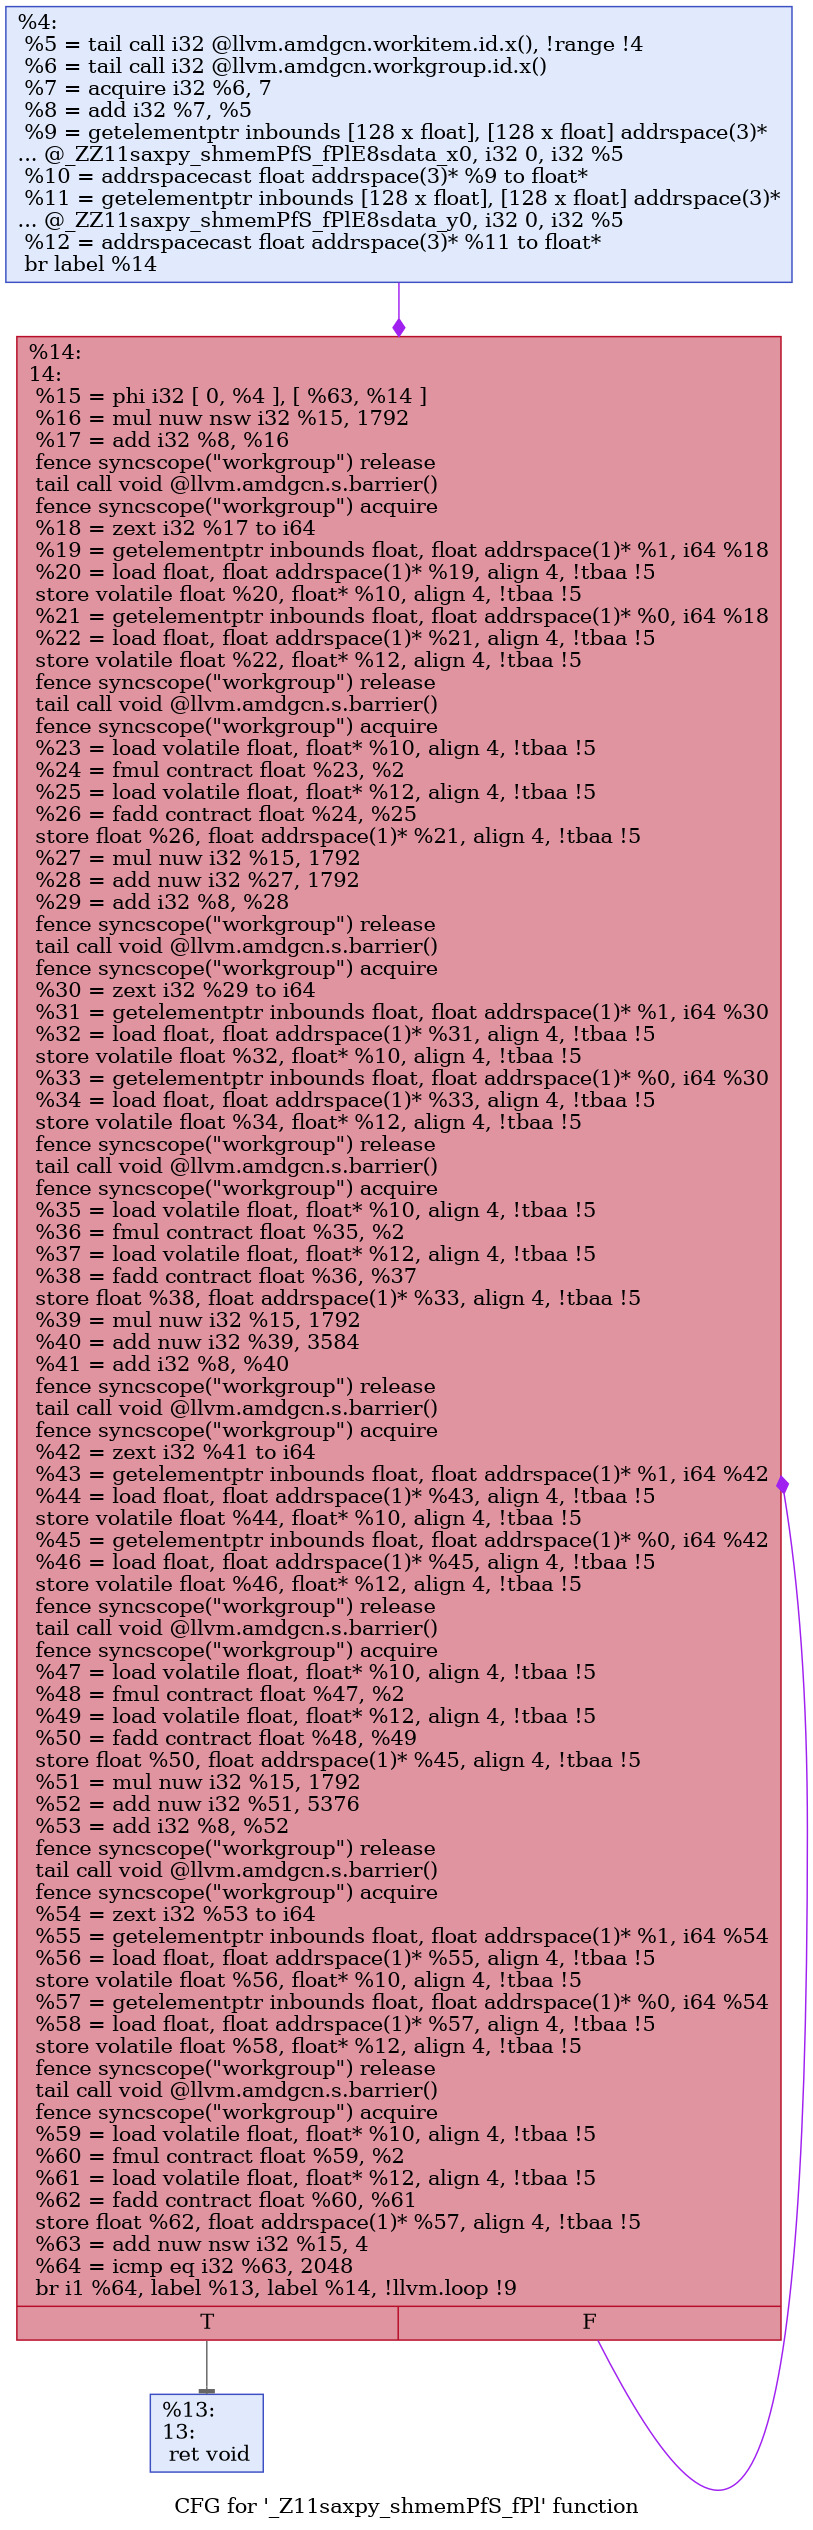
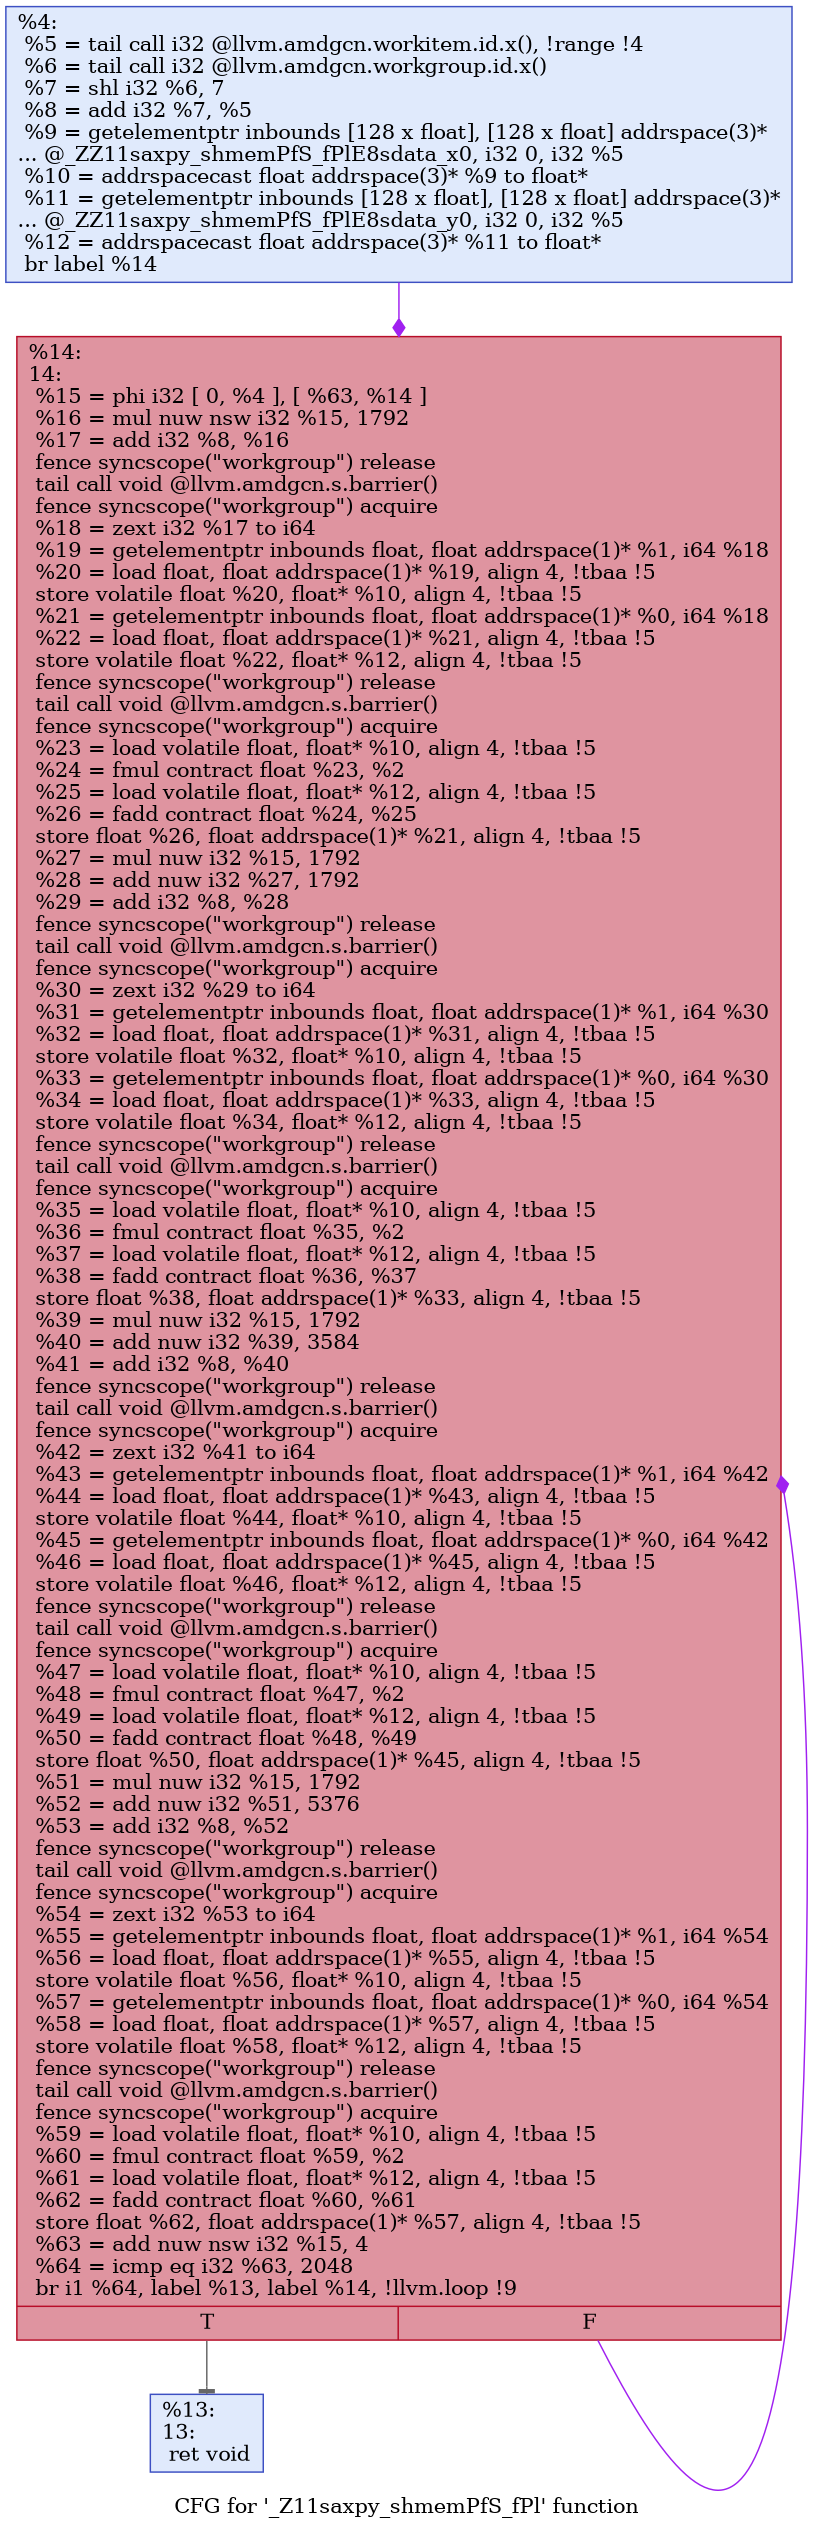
(145, 89) -> (122, 89)
